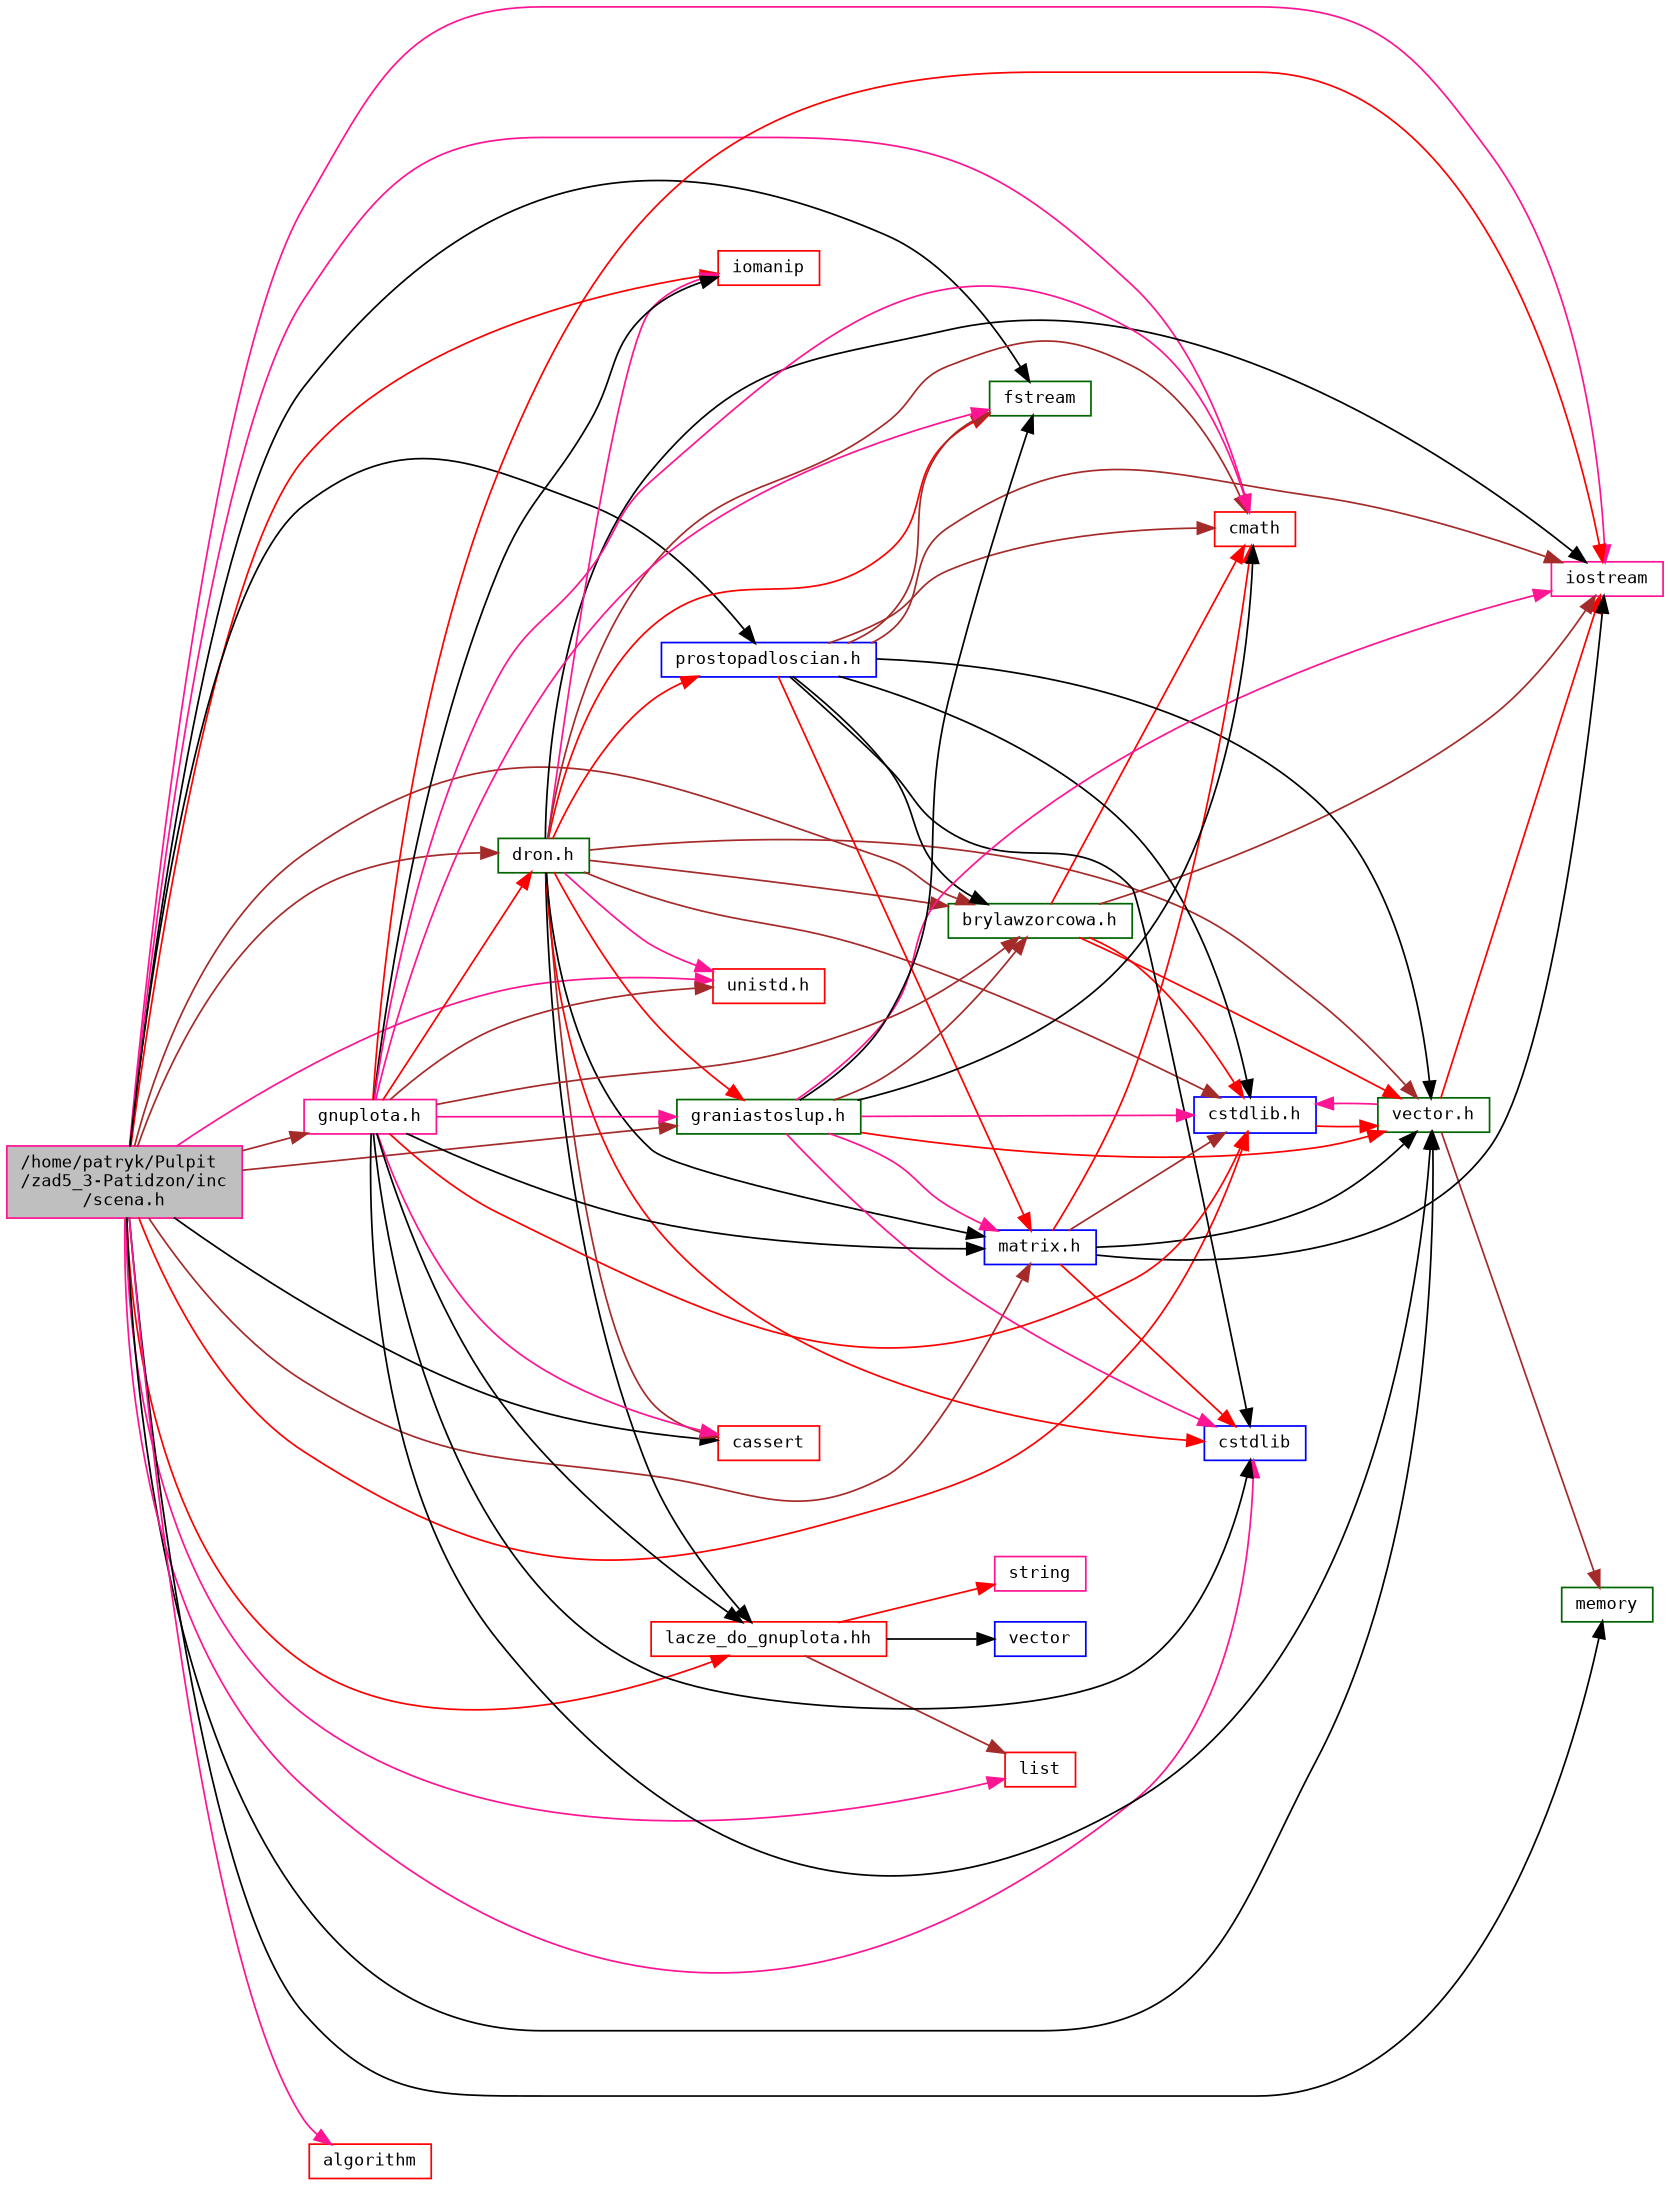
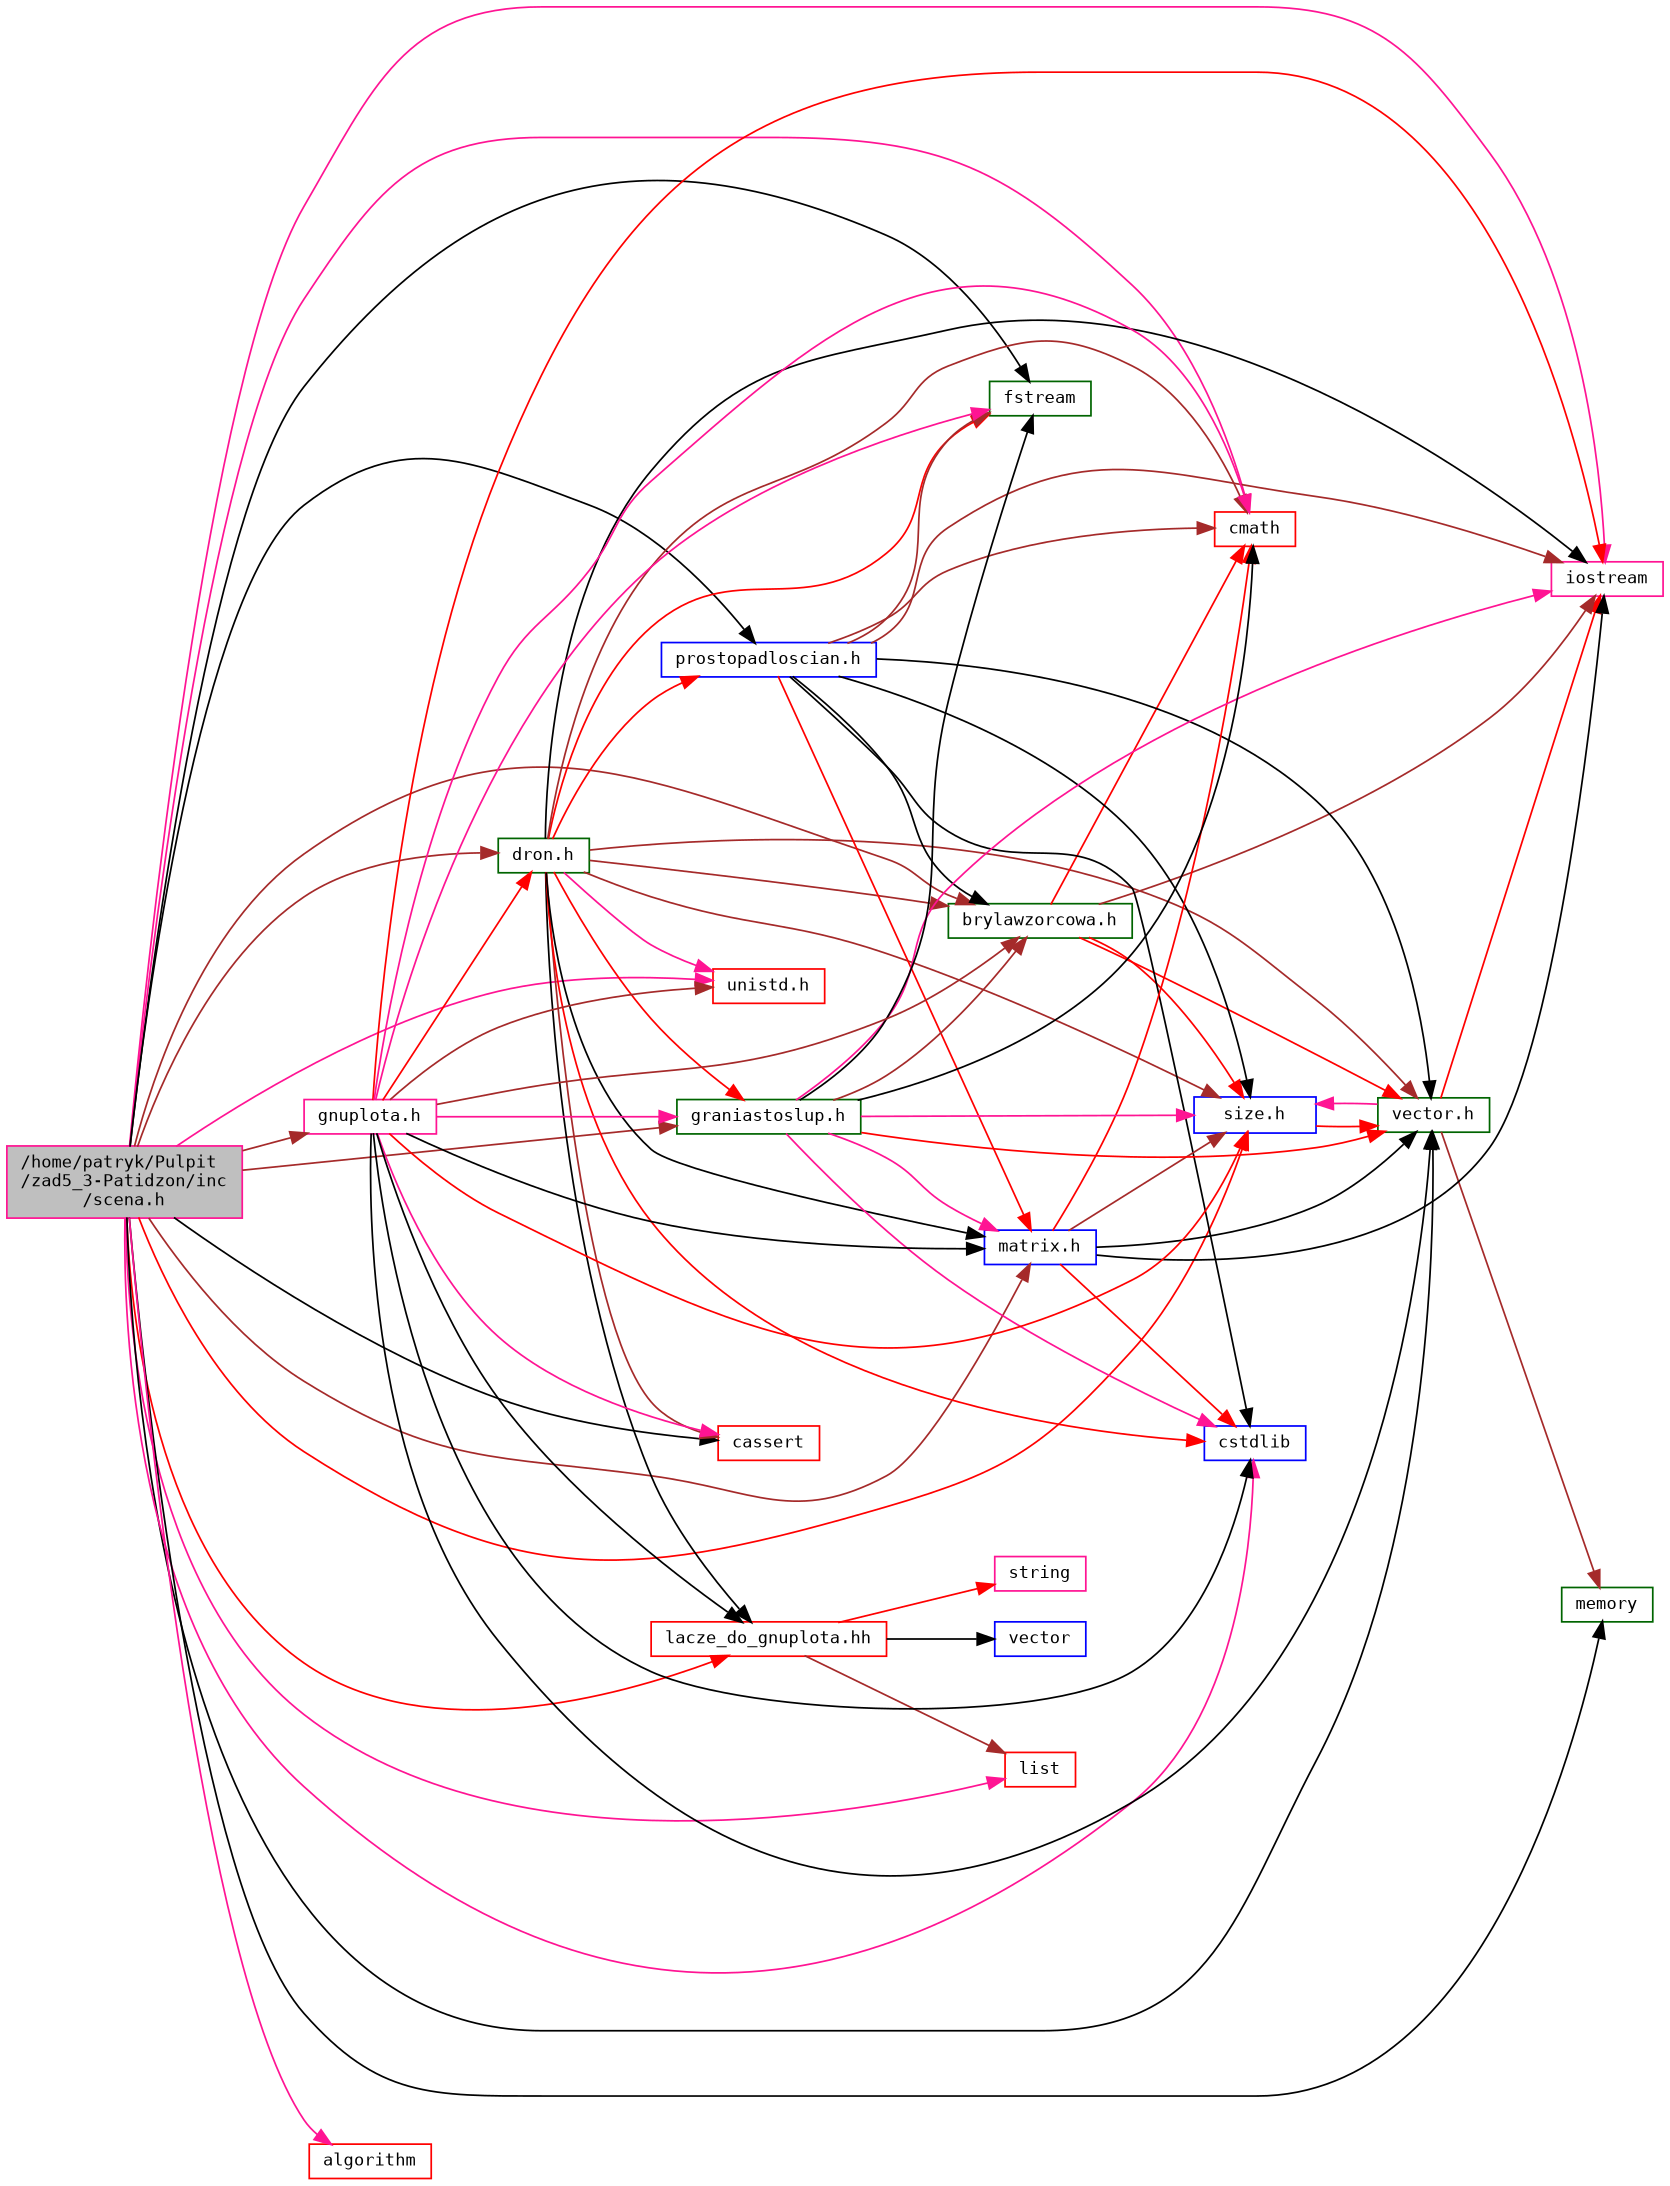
(769, 268) -> none
(1255, 1115) -> (1255, 1115)
